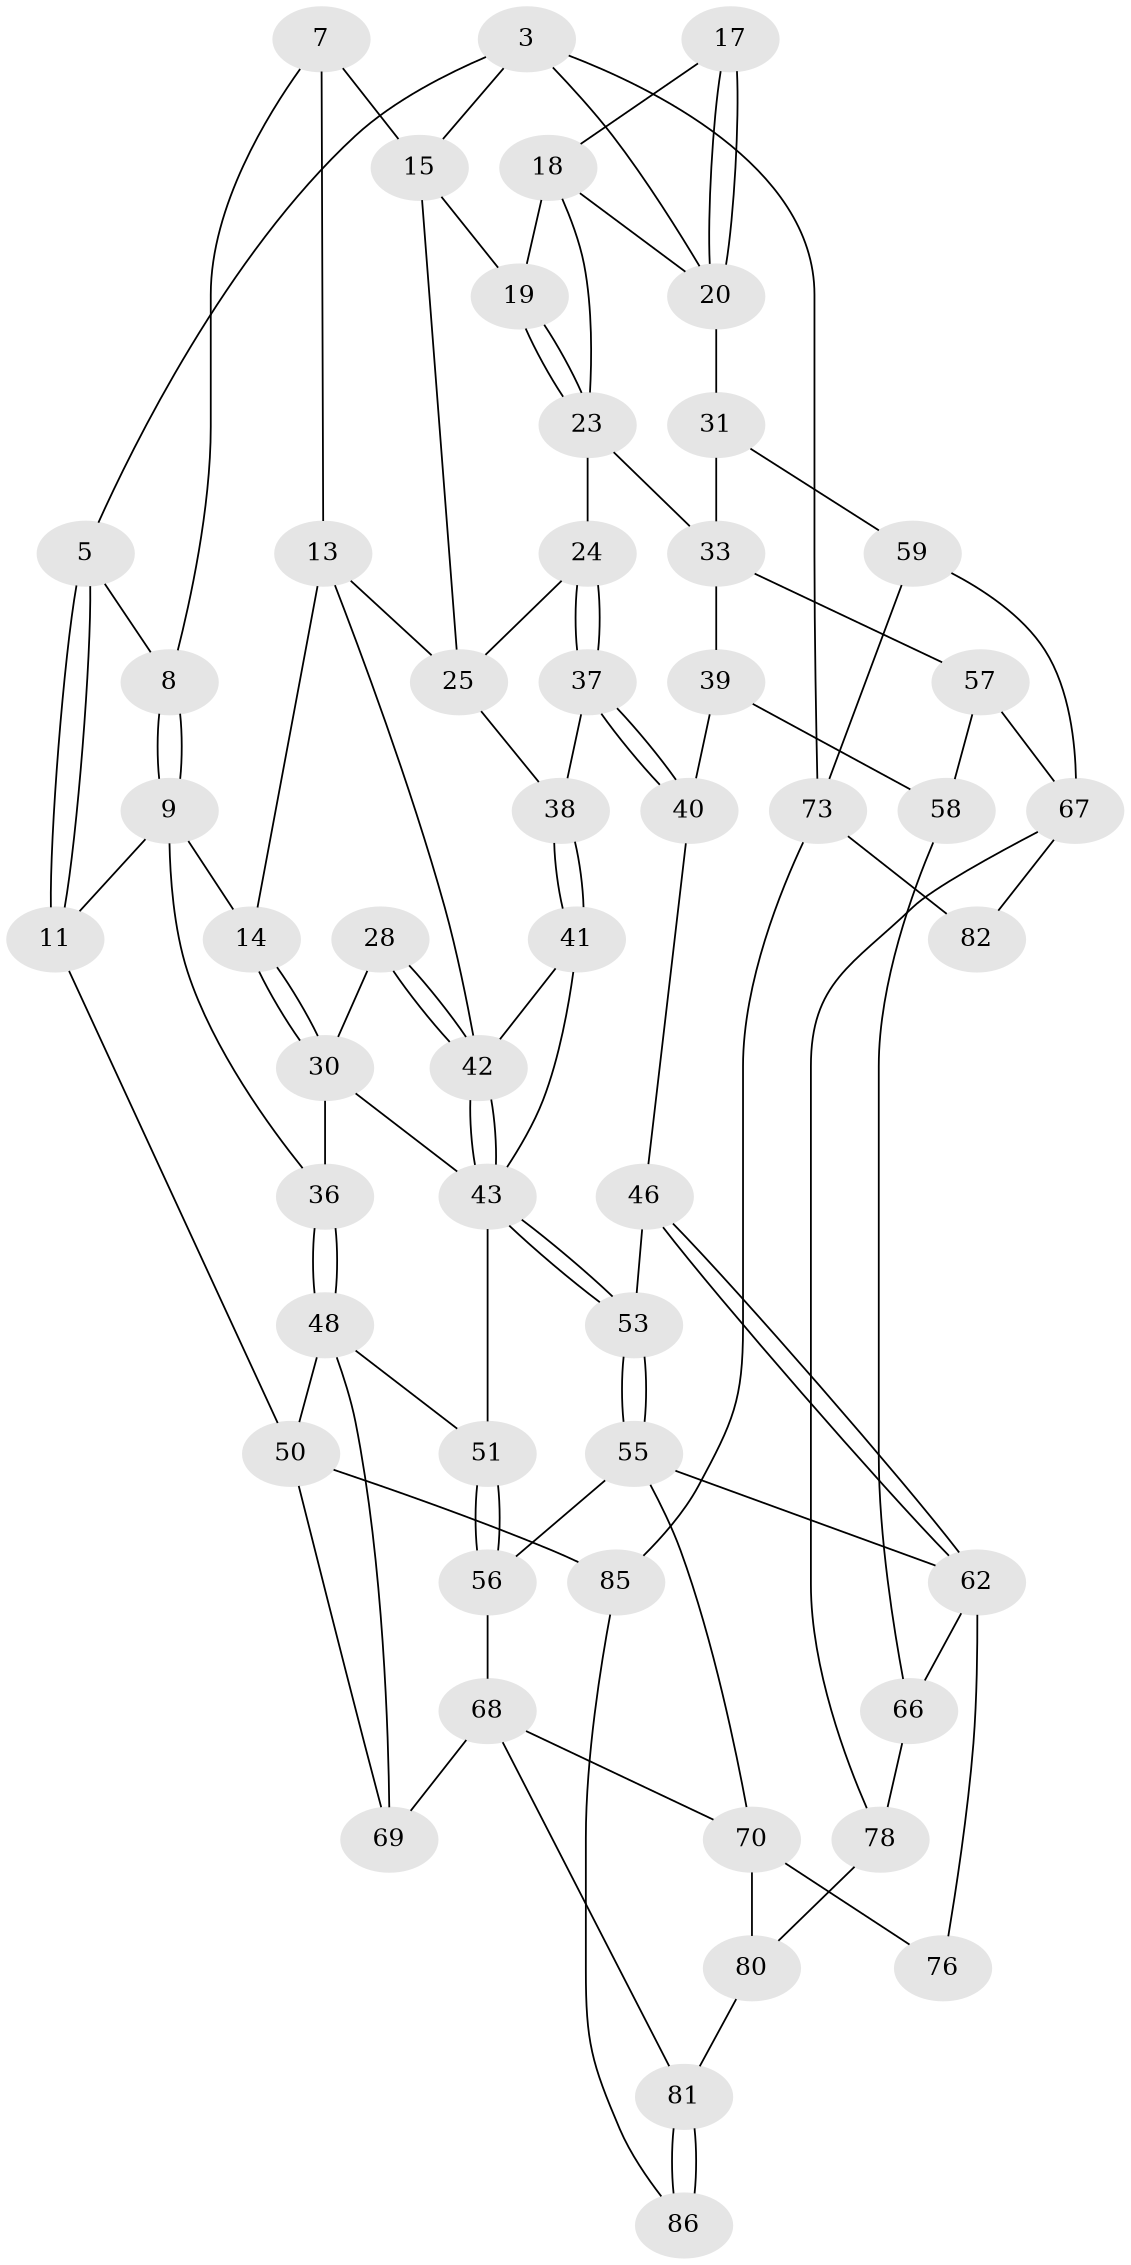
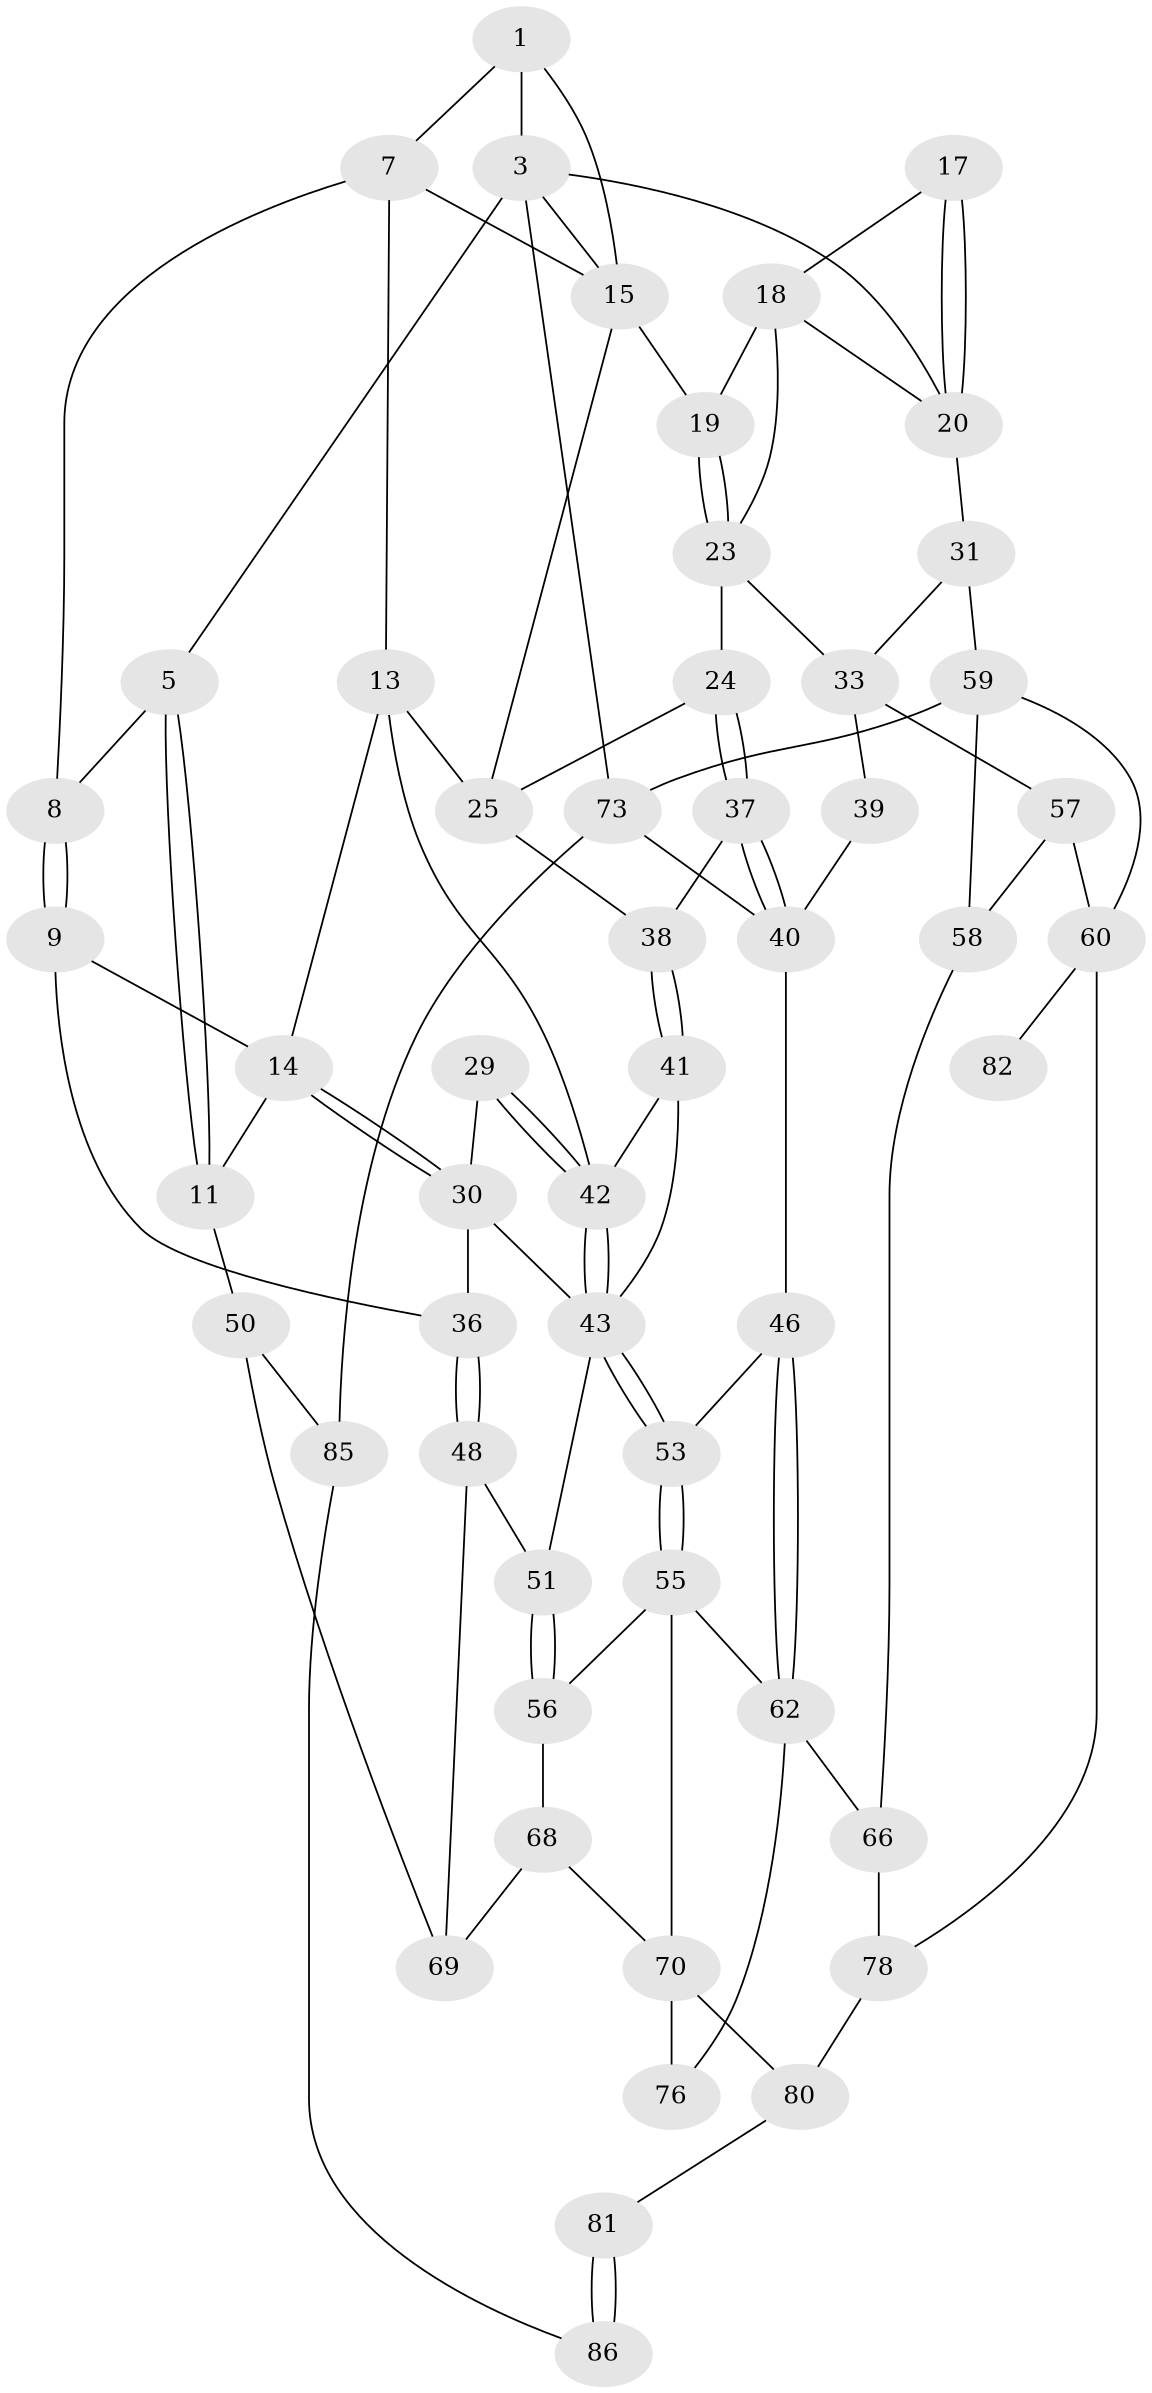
none -> (522, 39)
(828, 745) -> (973, 811)
(1075, 811) -> (1097, 939)
(113, 875) -> (245, 1132)
(897, 875) -> (688, 867)
(380, 939) -> (480, 1068)
(308, 1390) -> none
(573, 1880) -> none
